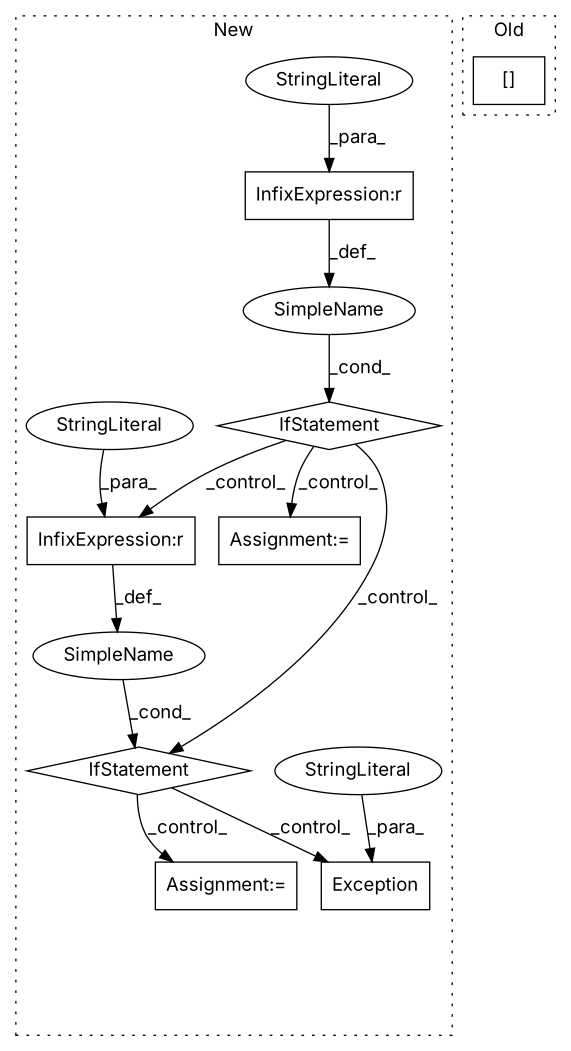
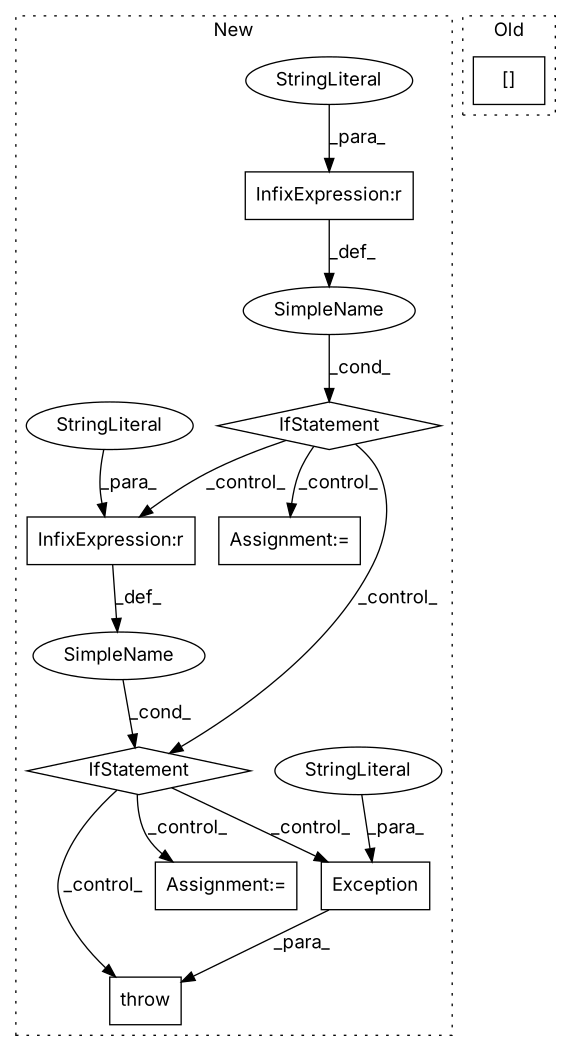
none -> (145, 1001)
